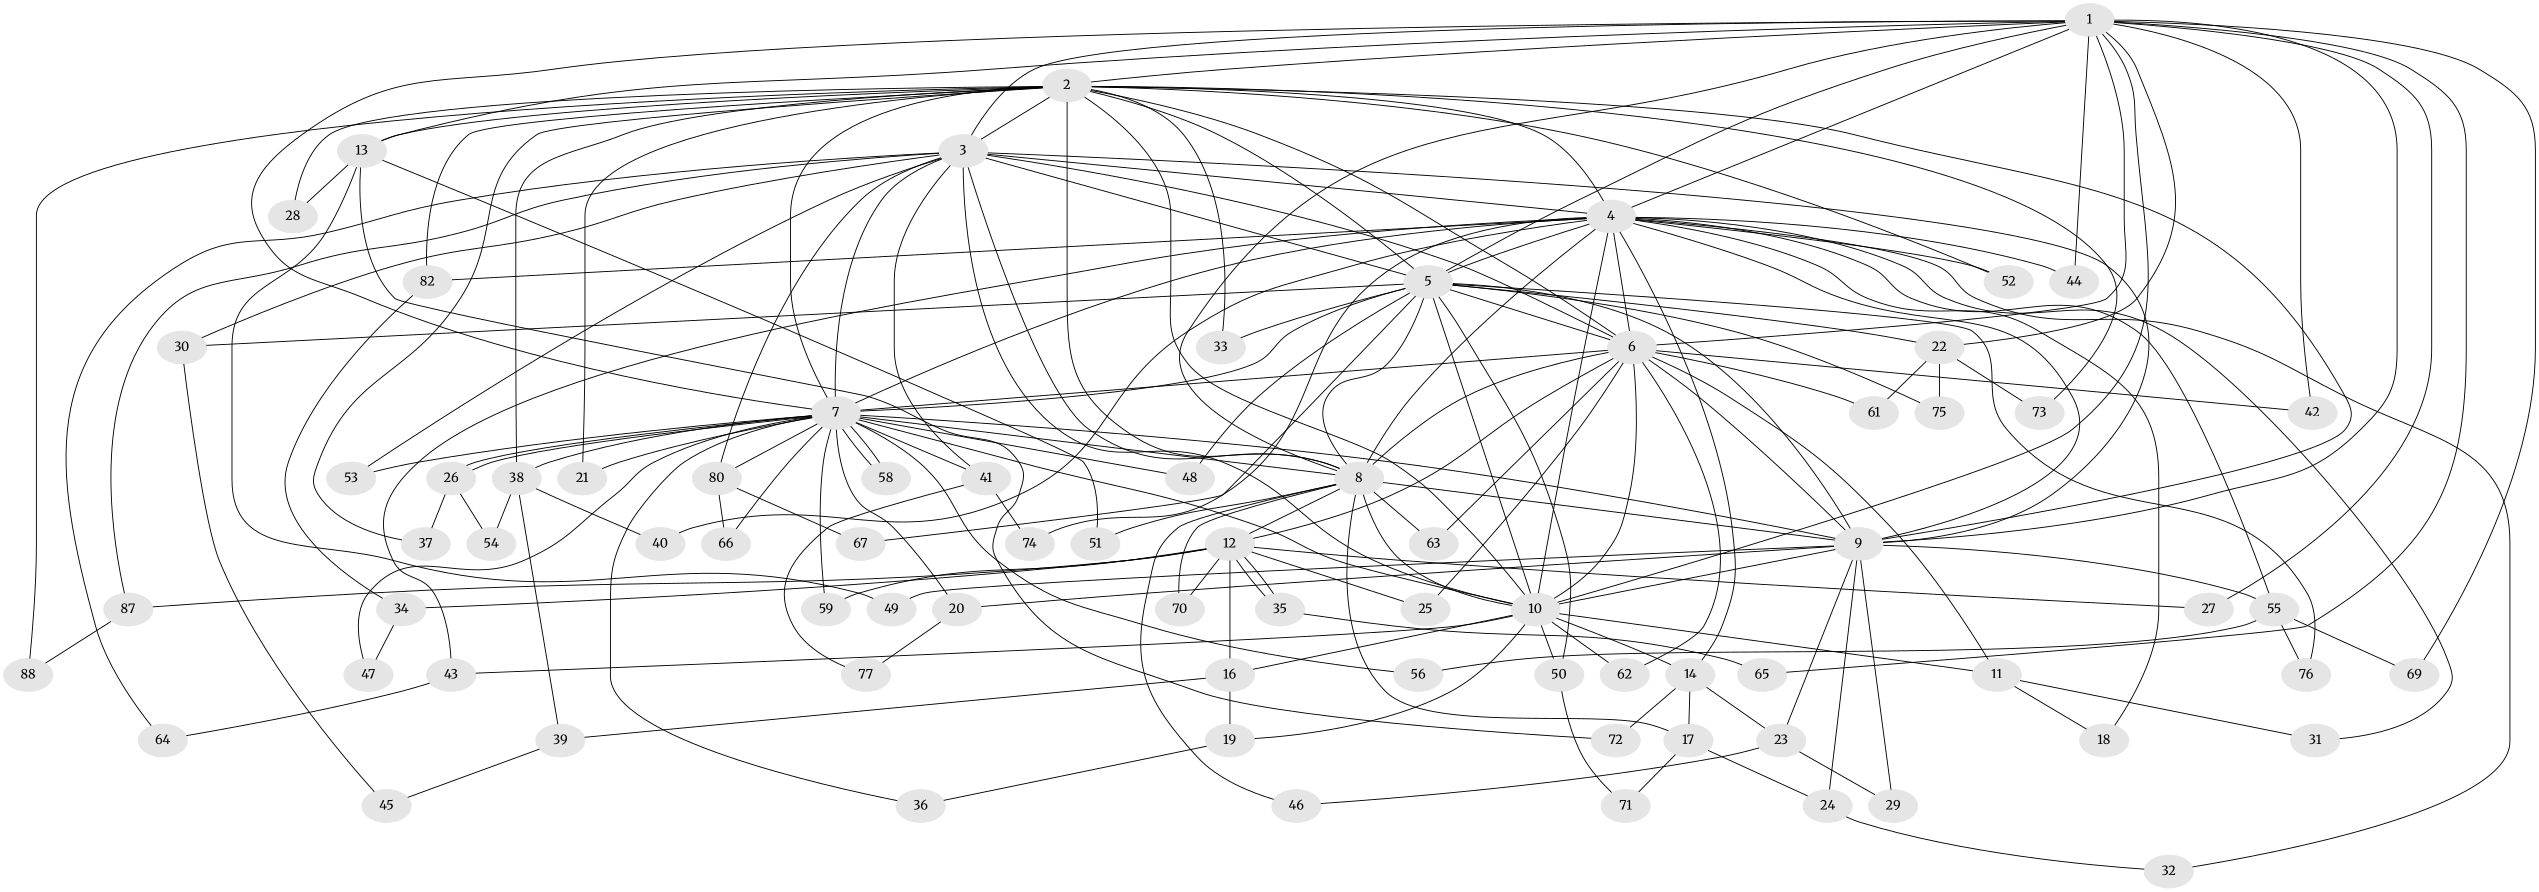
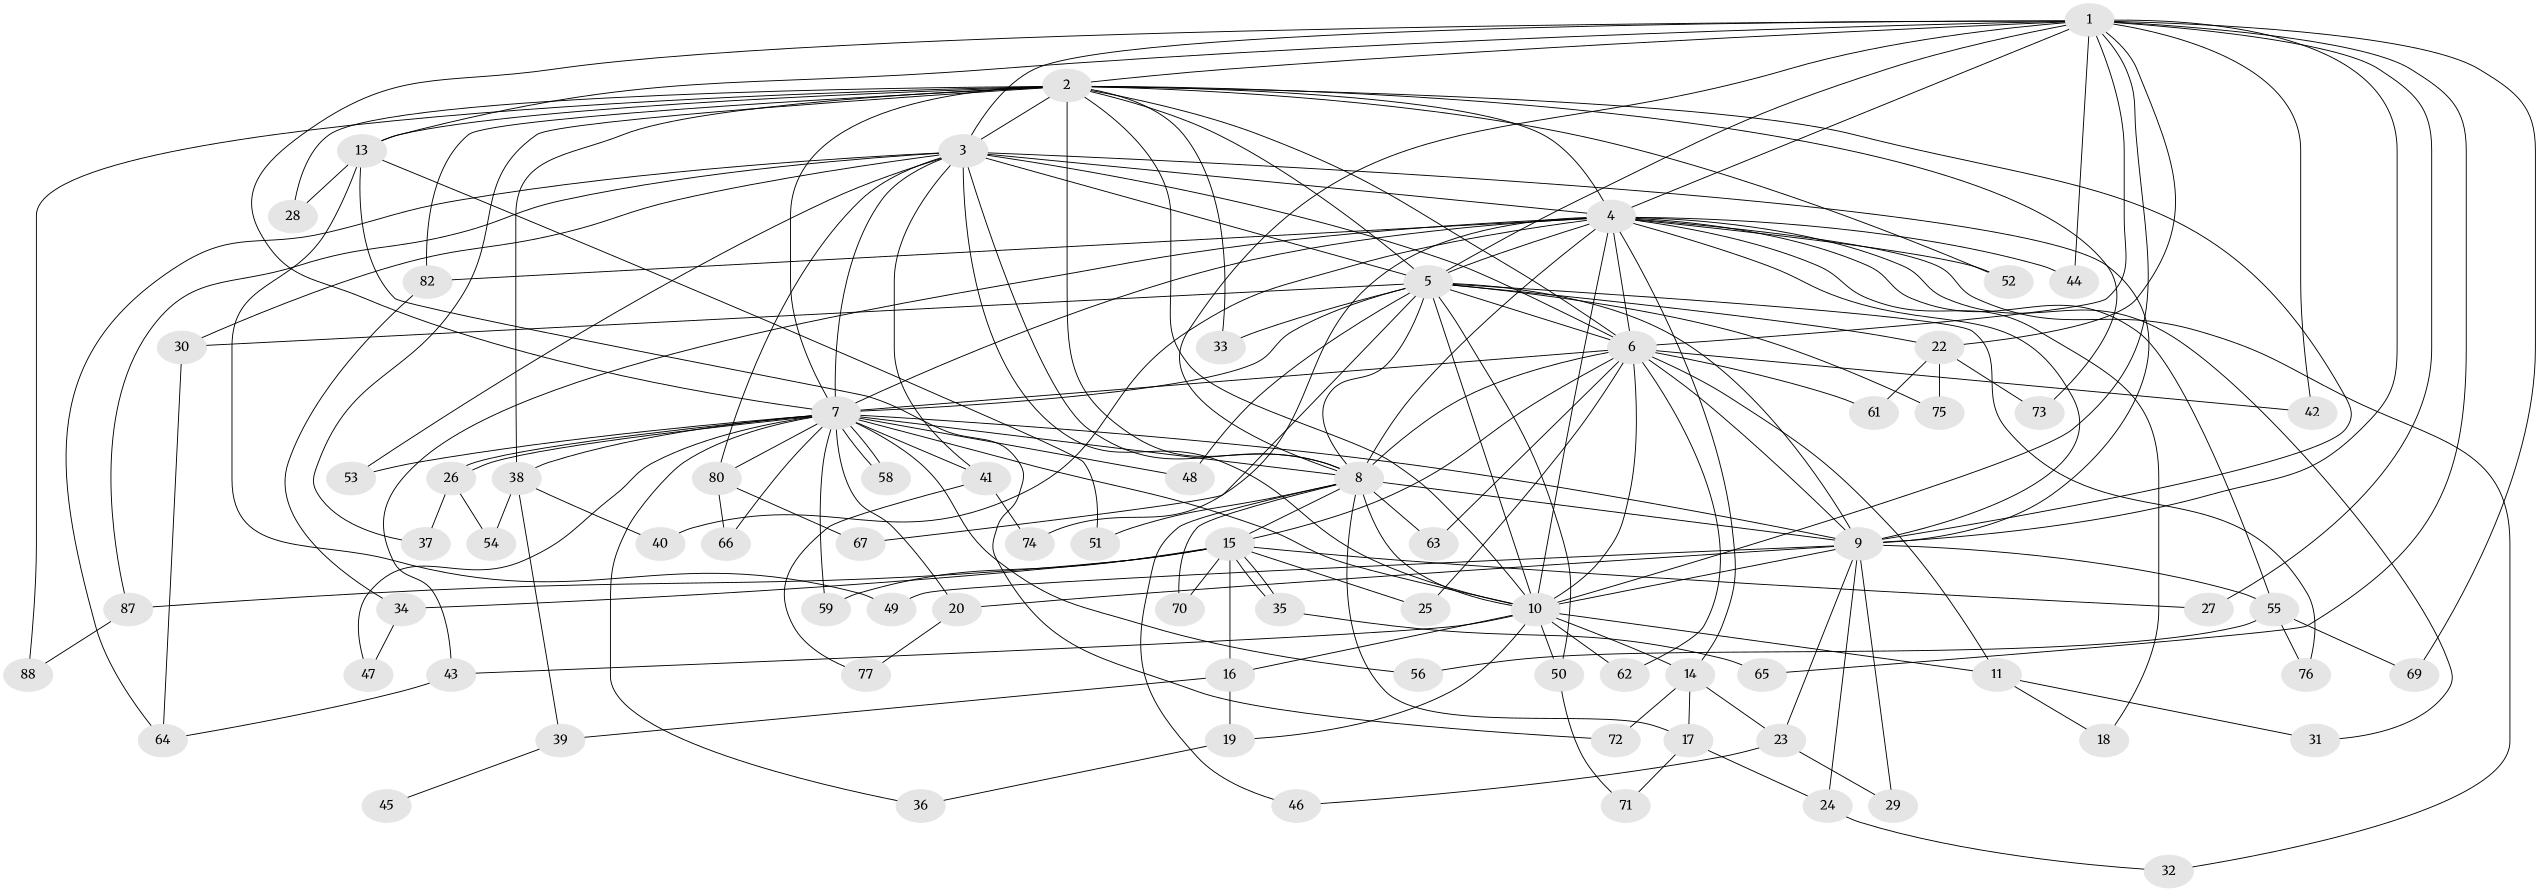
(582, 479) -> none
(1230, 544) -> (1230, 544)
(231, 586) -> (172, 544)
